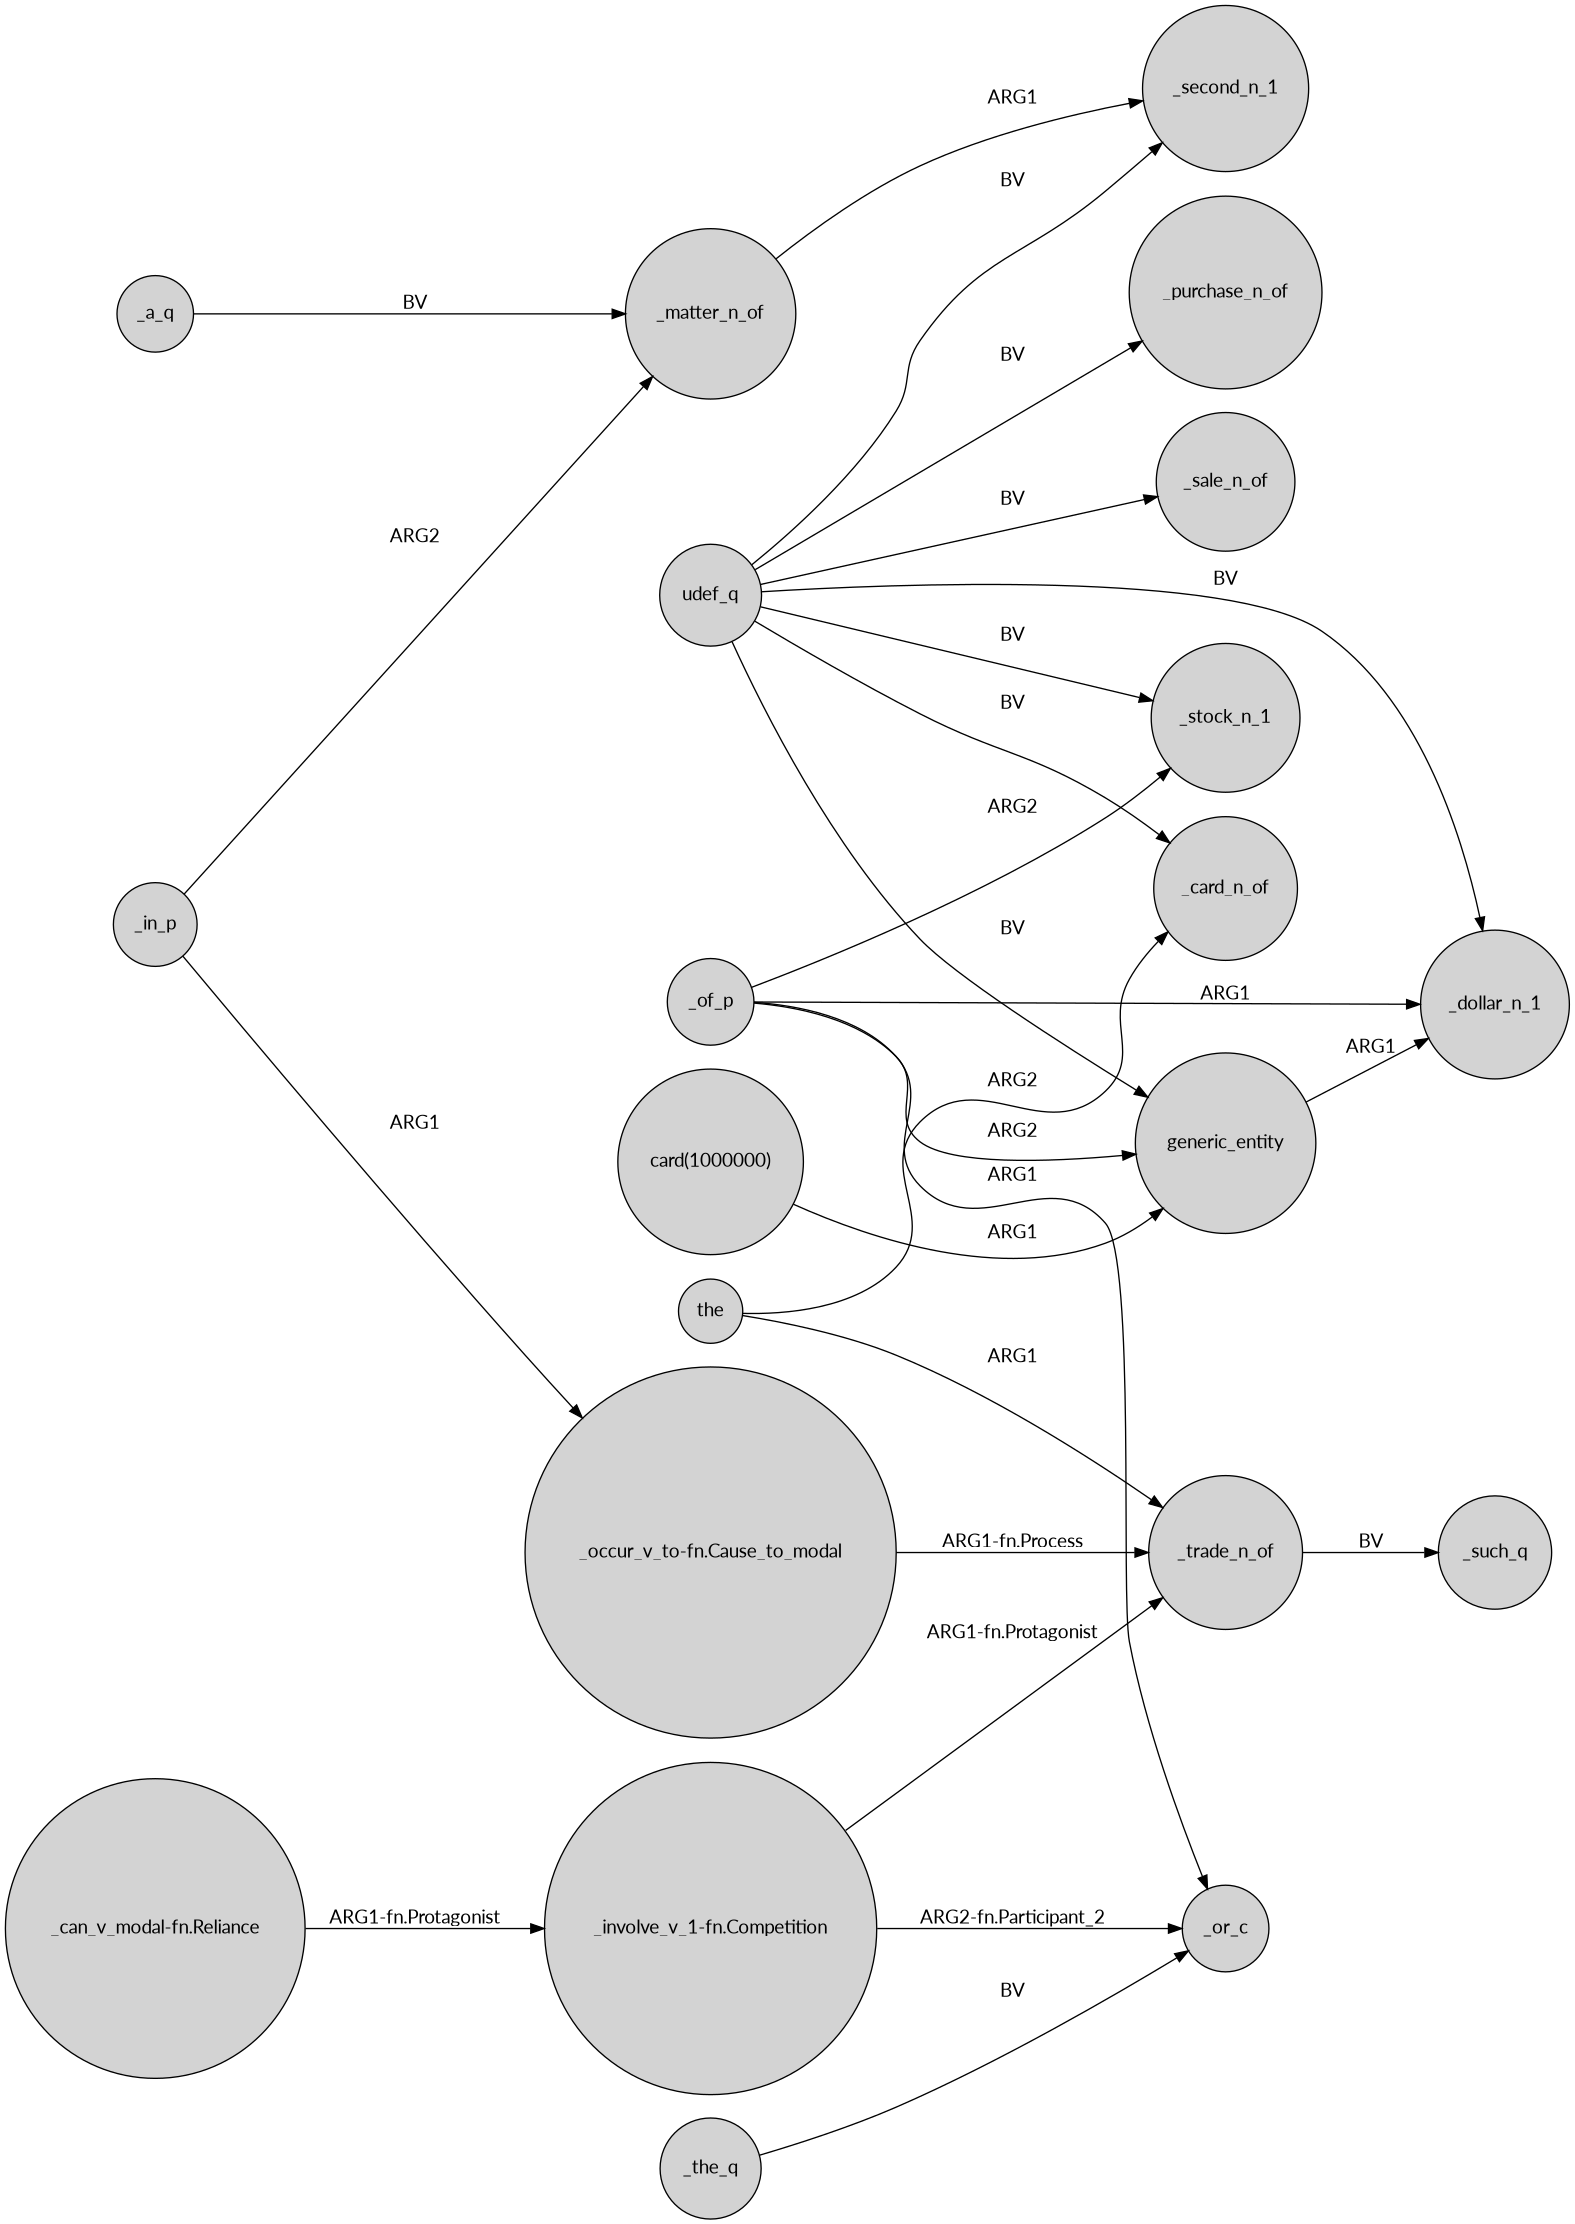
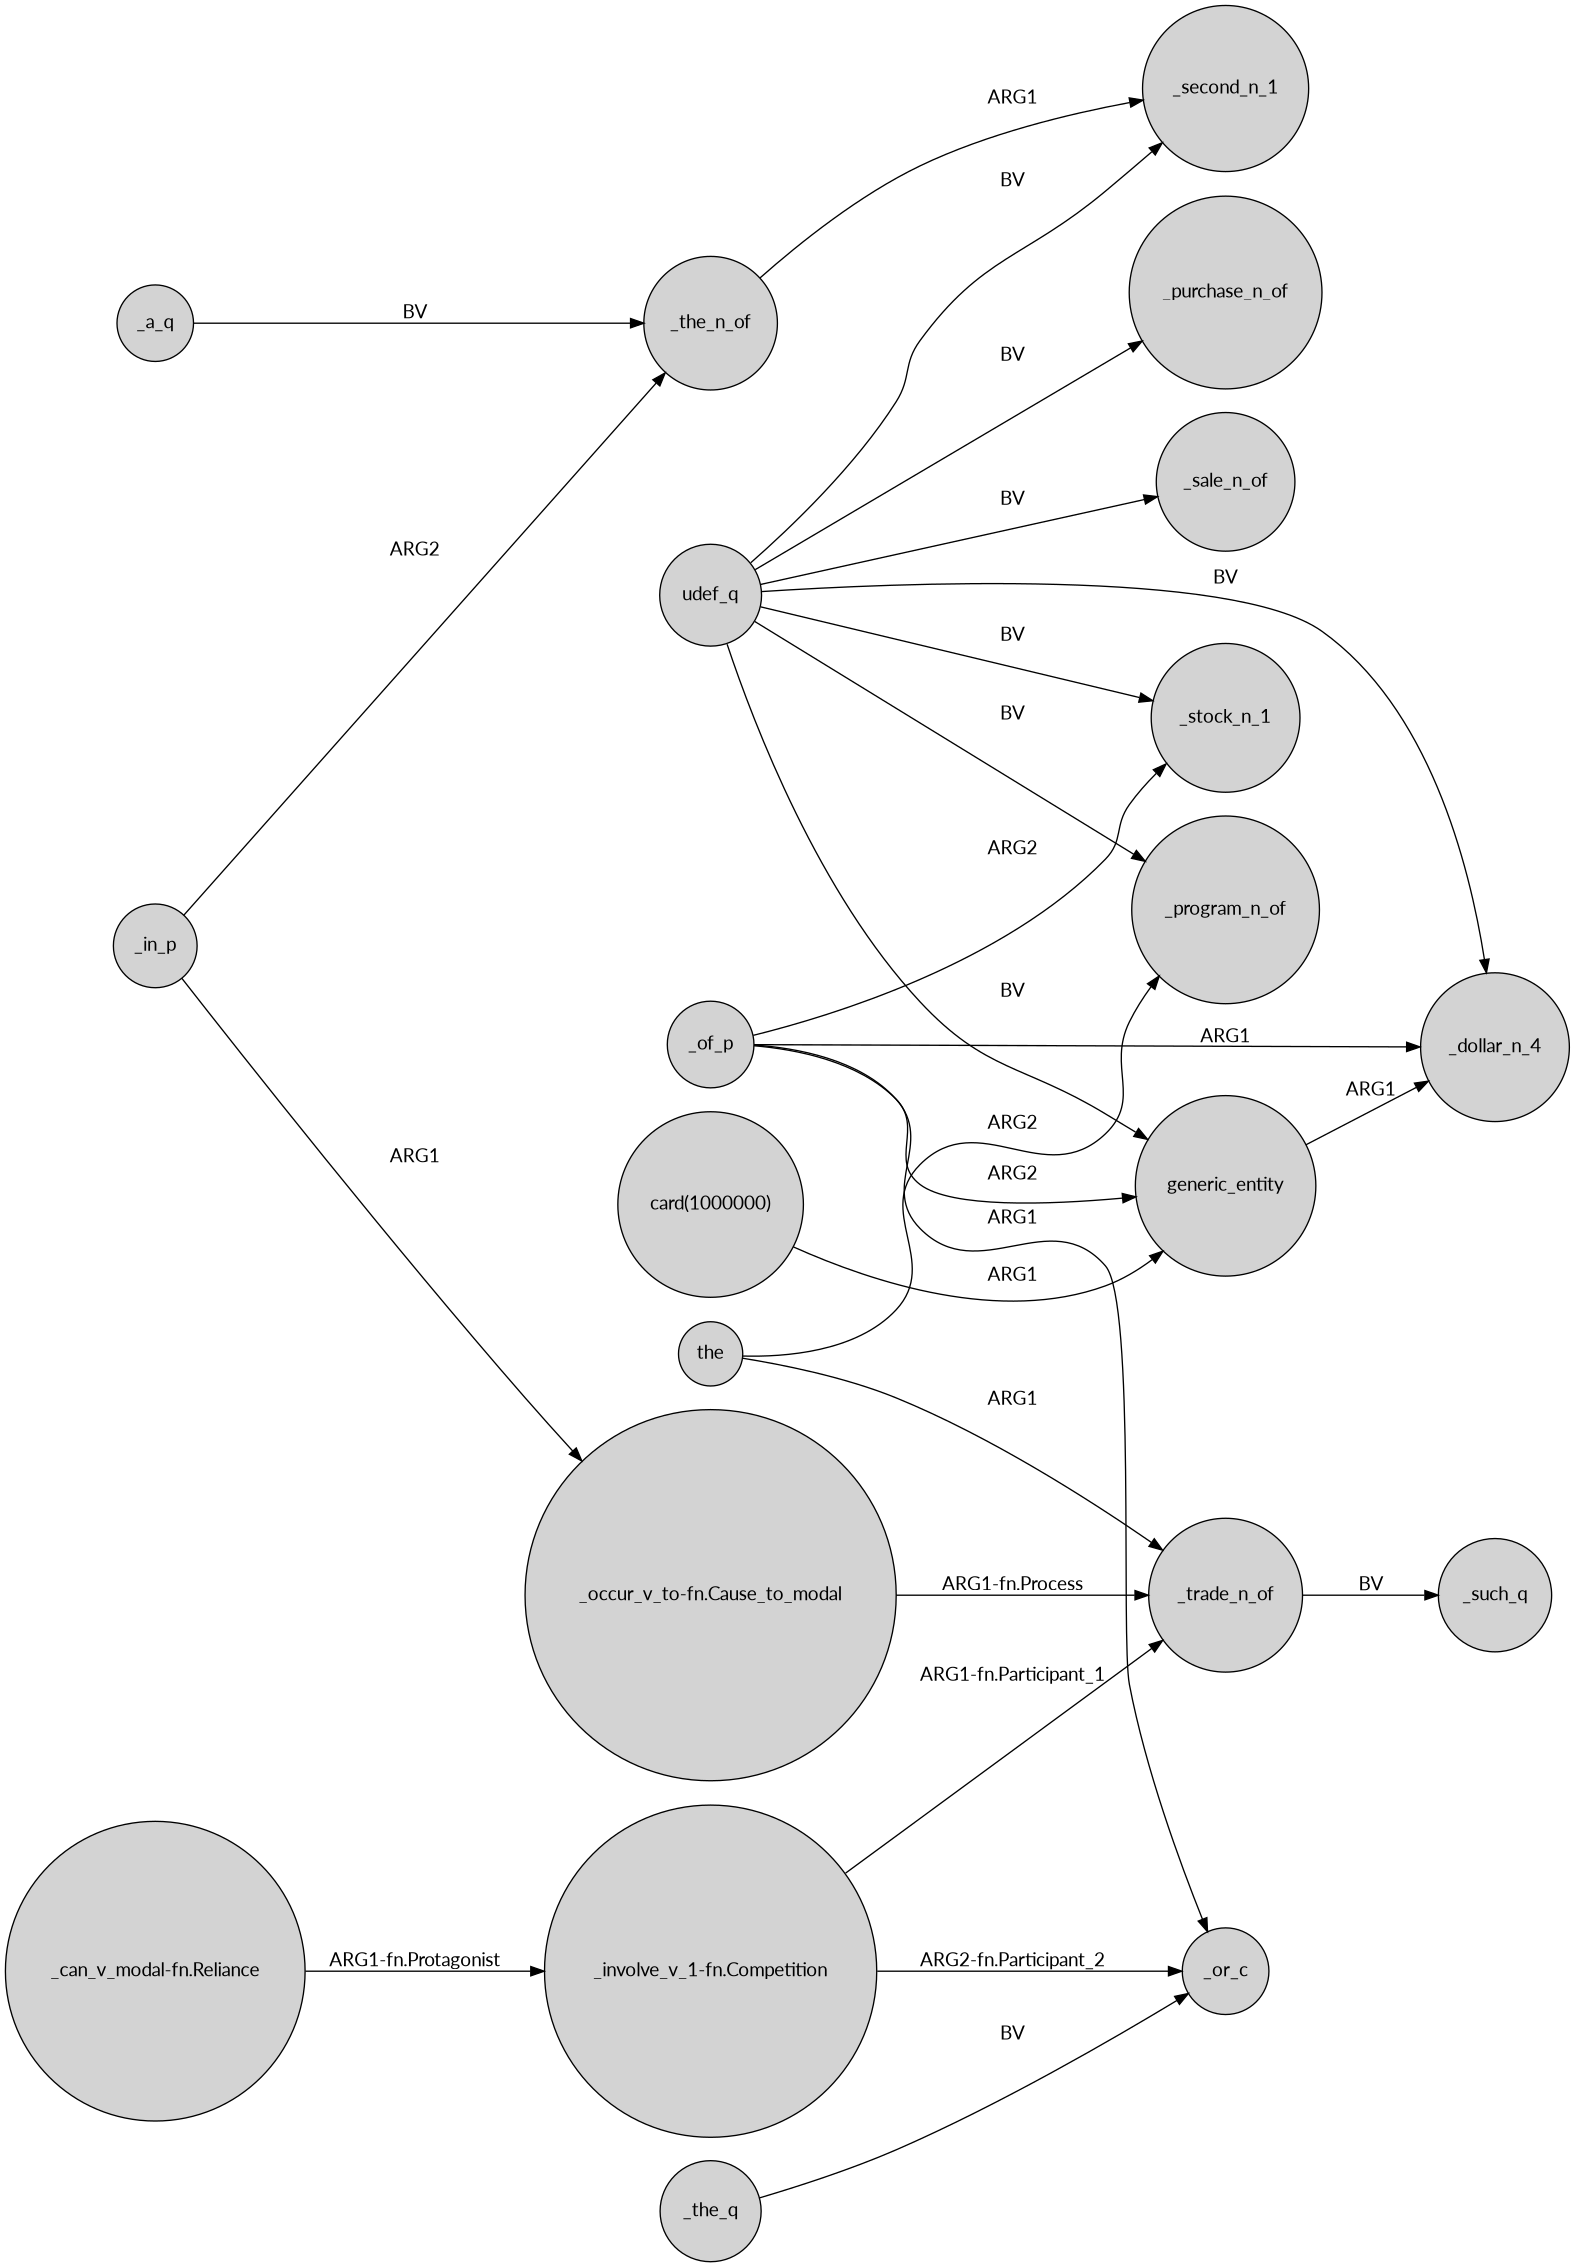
(711, 314) -> (711, 323)
(1226, 889) -> (1226, 910)
(1495, 1005) -> (1495, 1047)
(1013, 1633) -> (1013, 1676)
